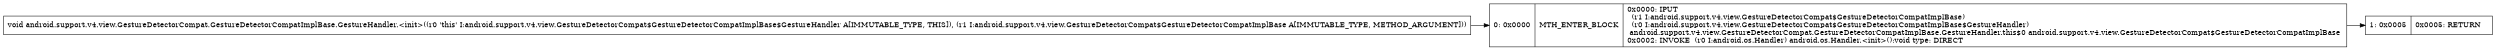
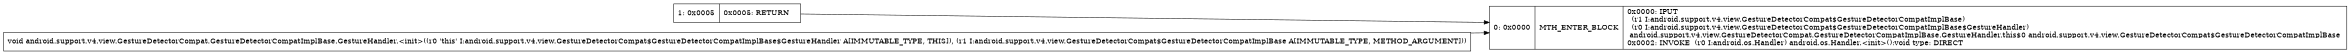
(2353, 25) -> (1142, 18)
